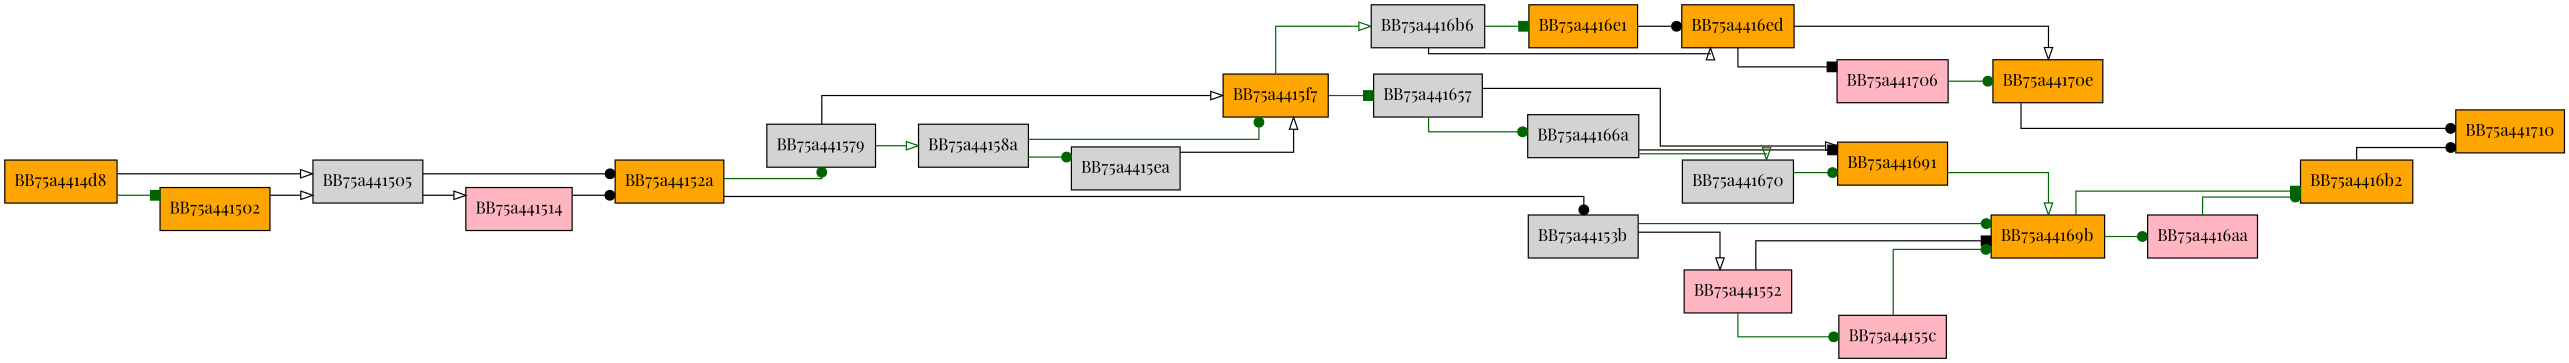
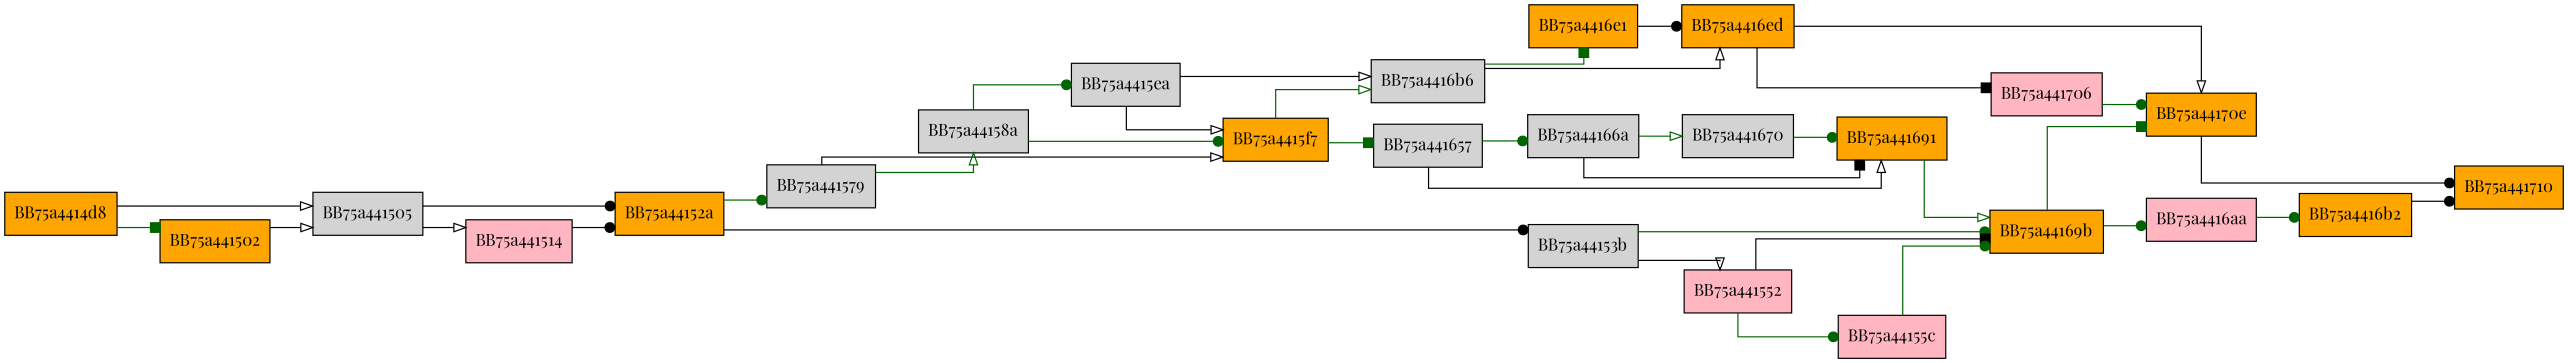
none -> (1270, 76)
(2170, 191) -> (2049, 127)
